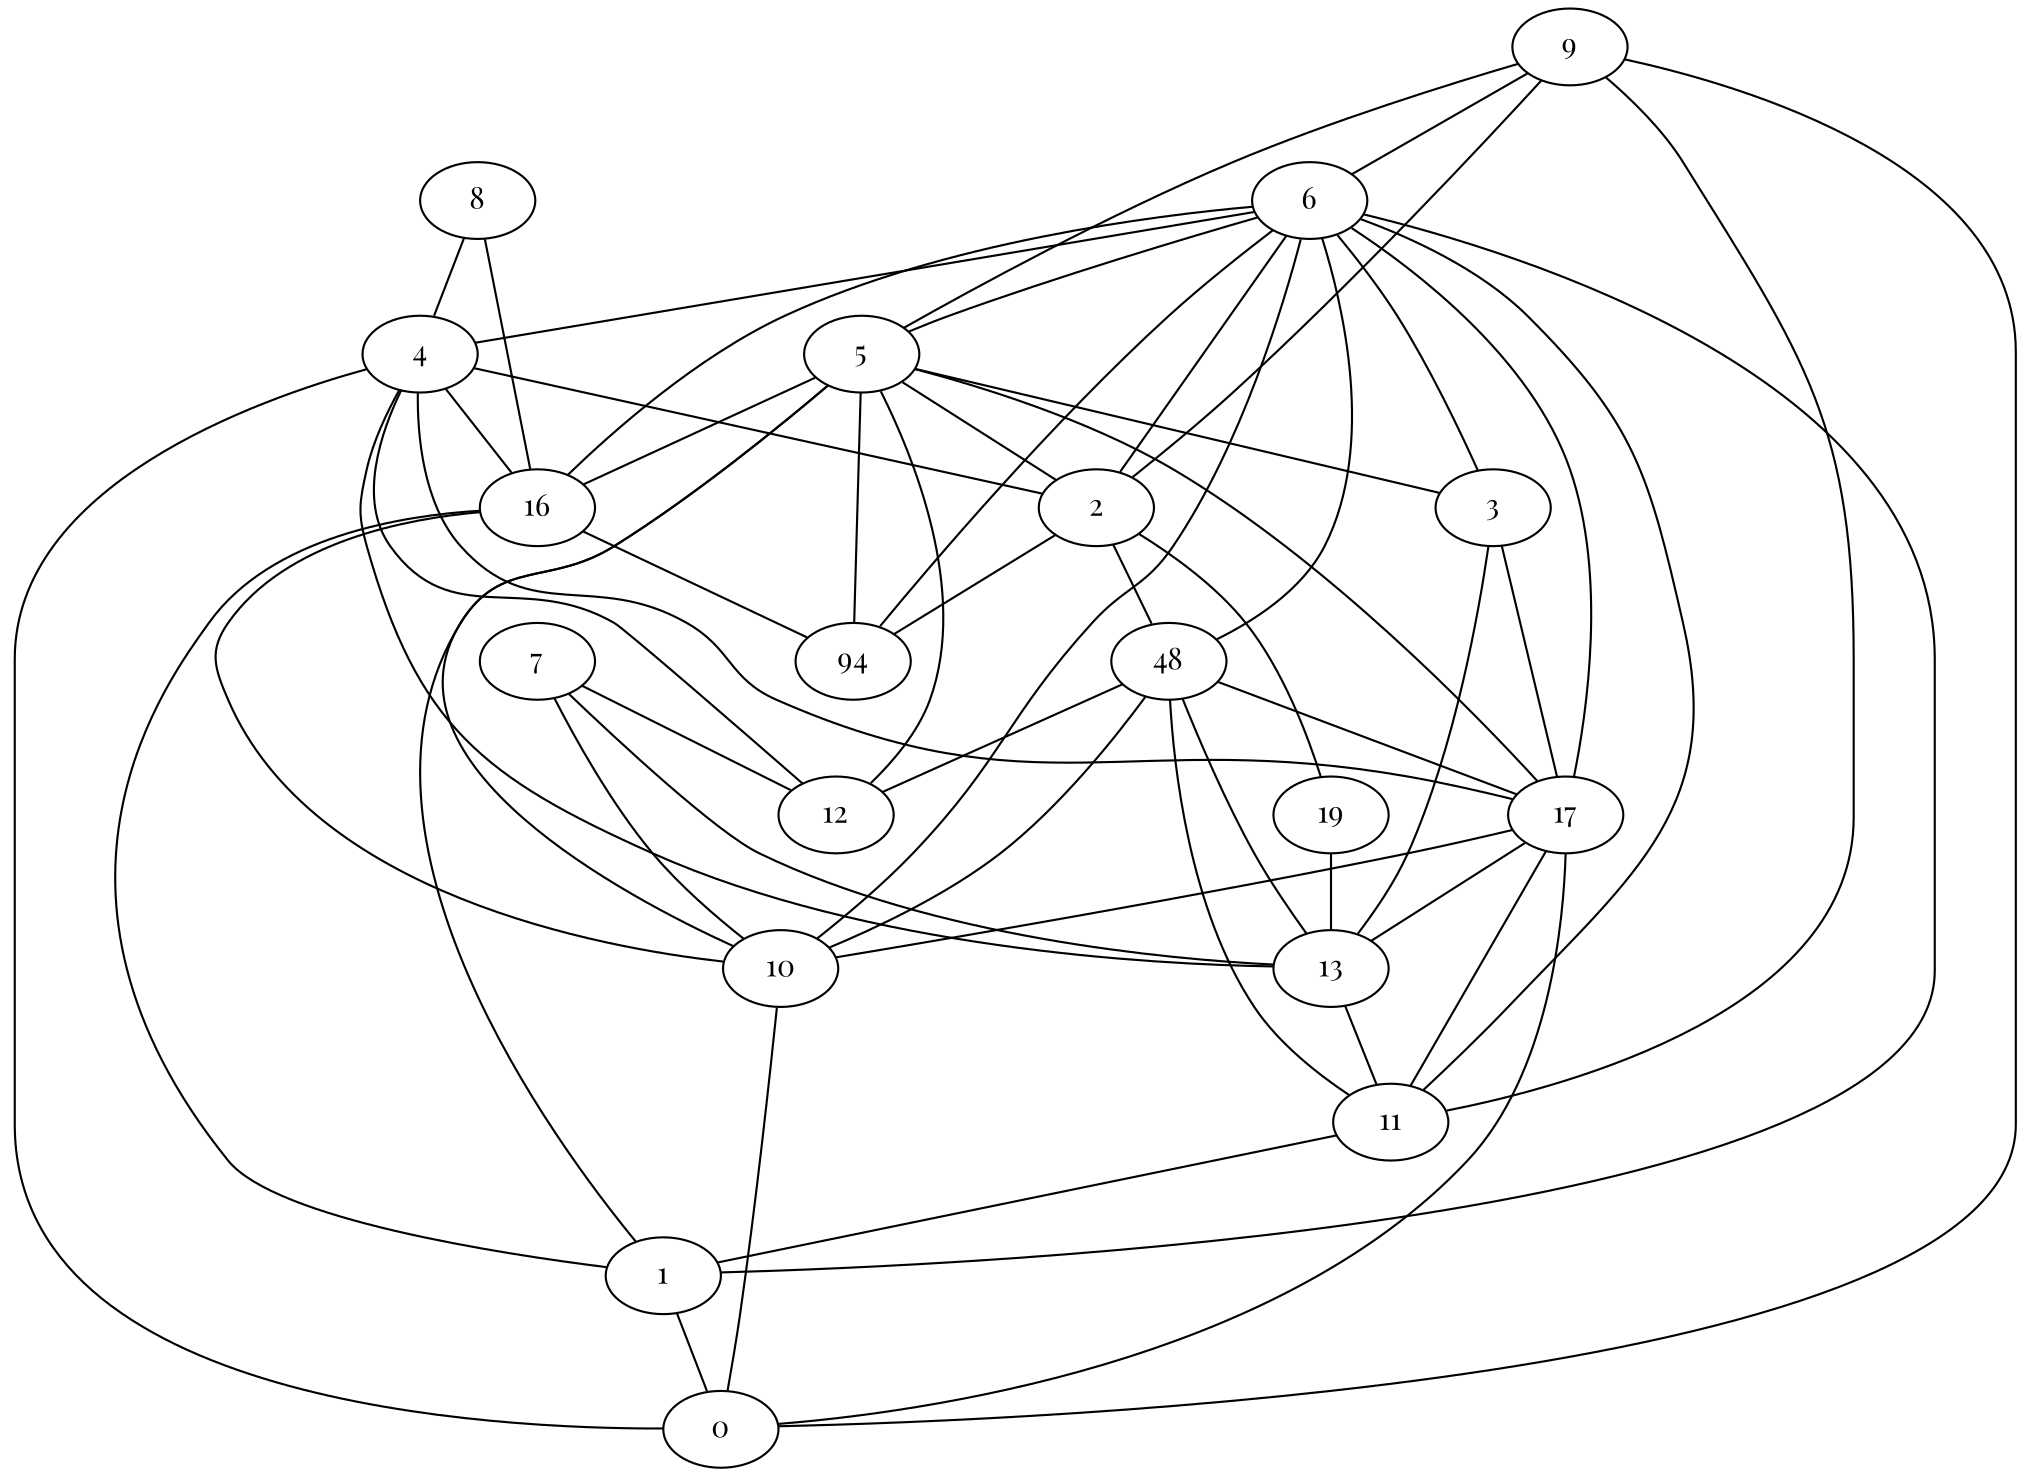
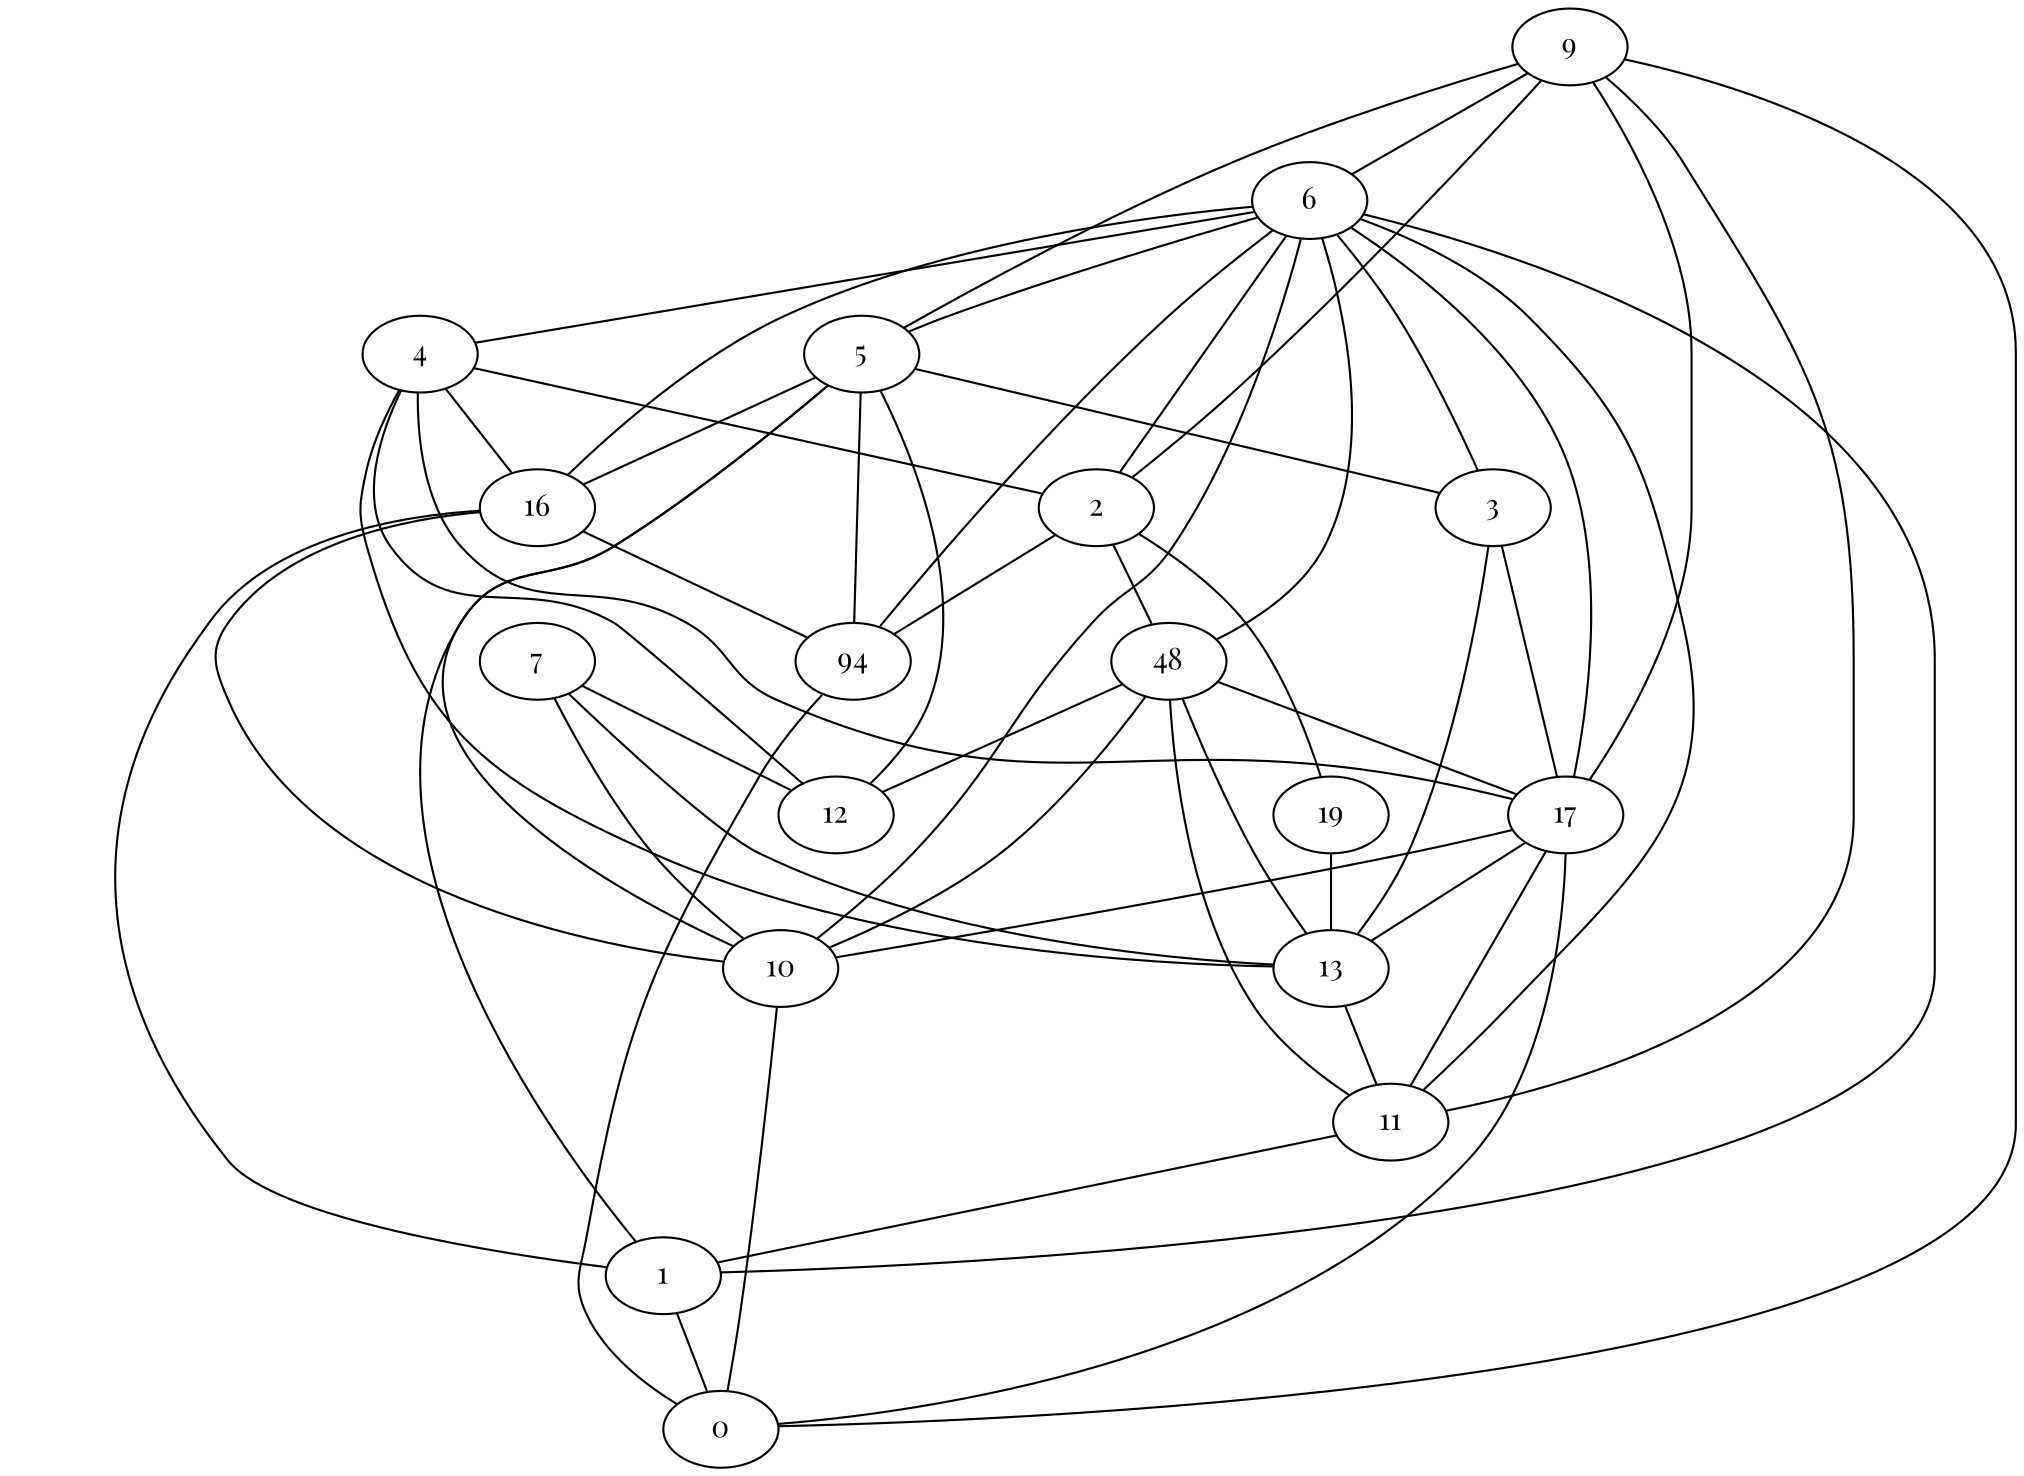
(478, 201) -> none
(979, 431) -> none
(1257, 526) -> (1692, 432)
(15, 1041) -> (629, 1047)
